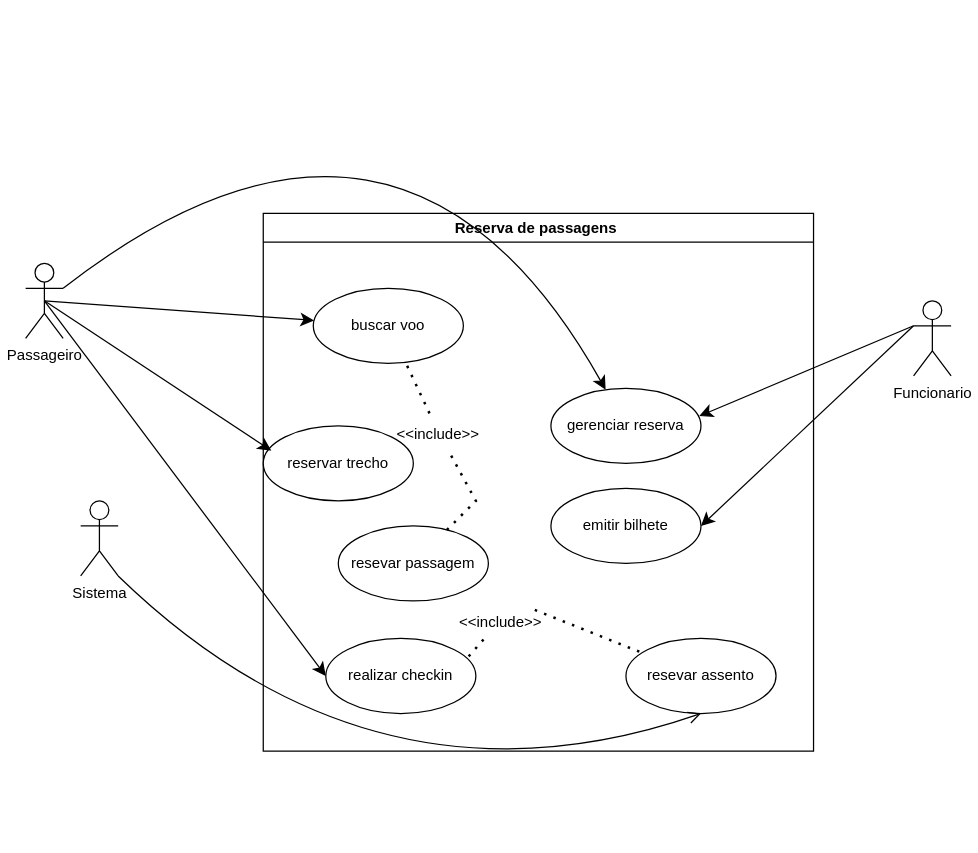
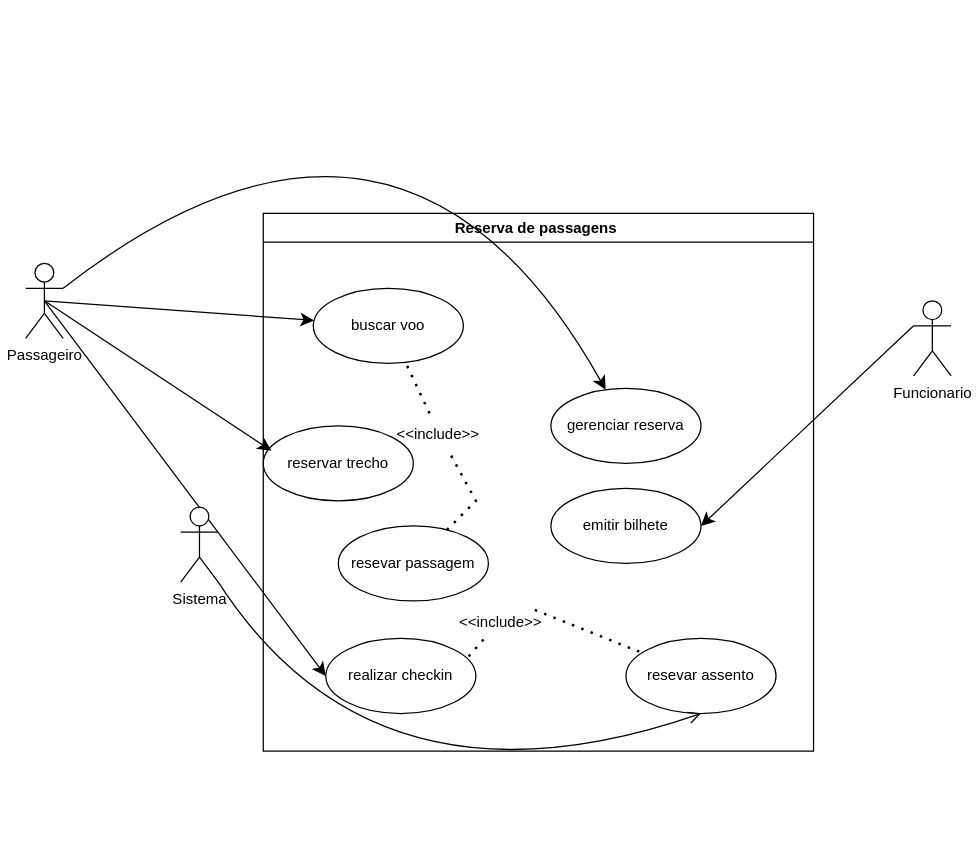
(806, 371) -> none
(99, 538) -> (199, 544)
